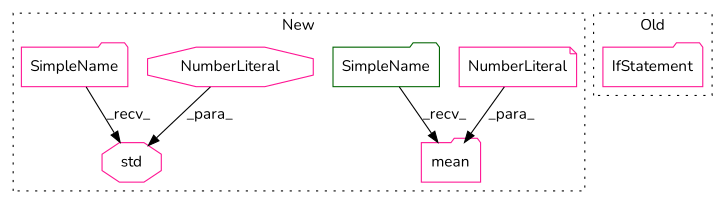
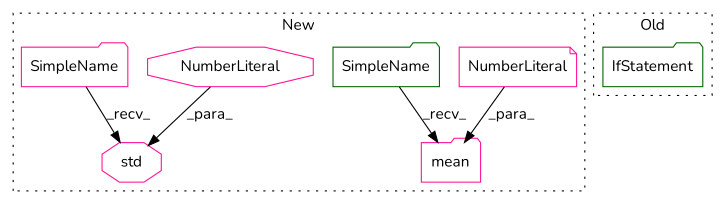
(653, 67) -> (653, 67)
